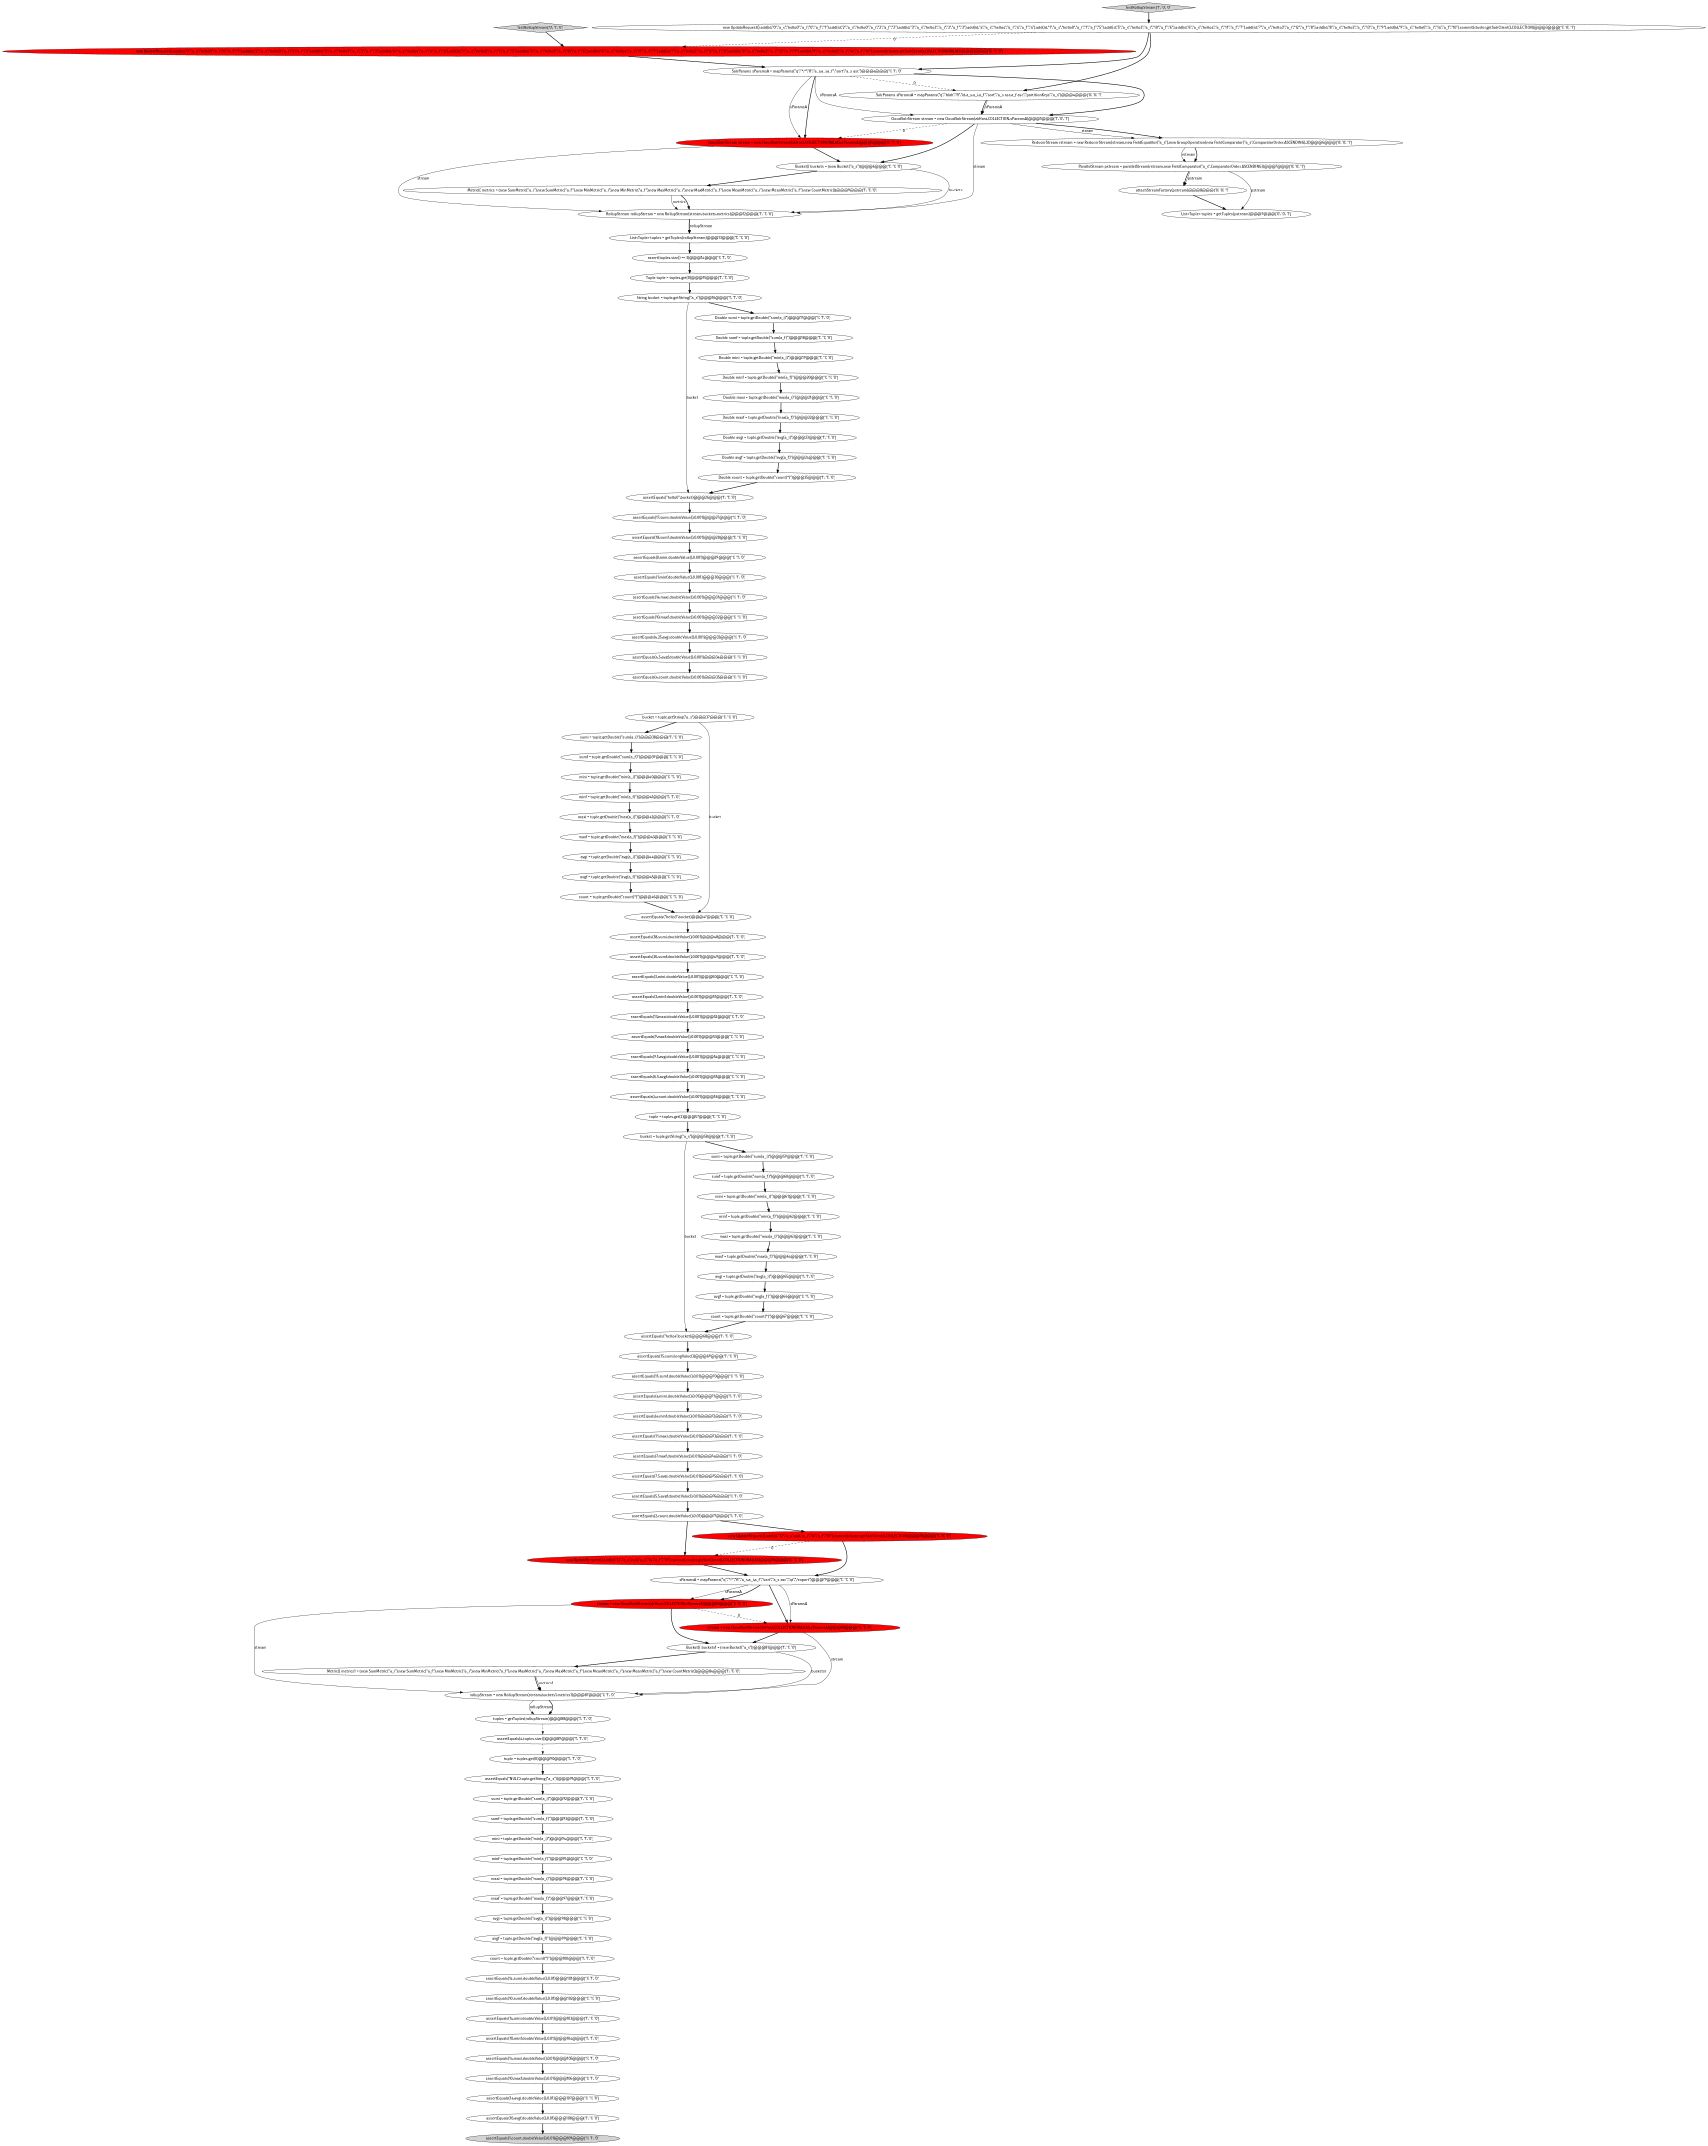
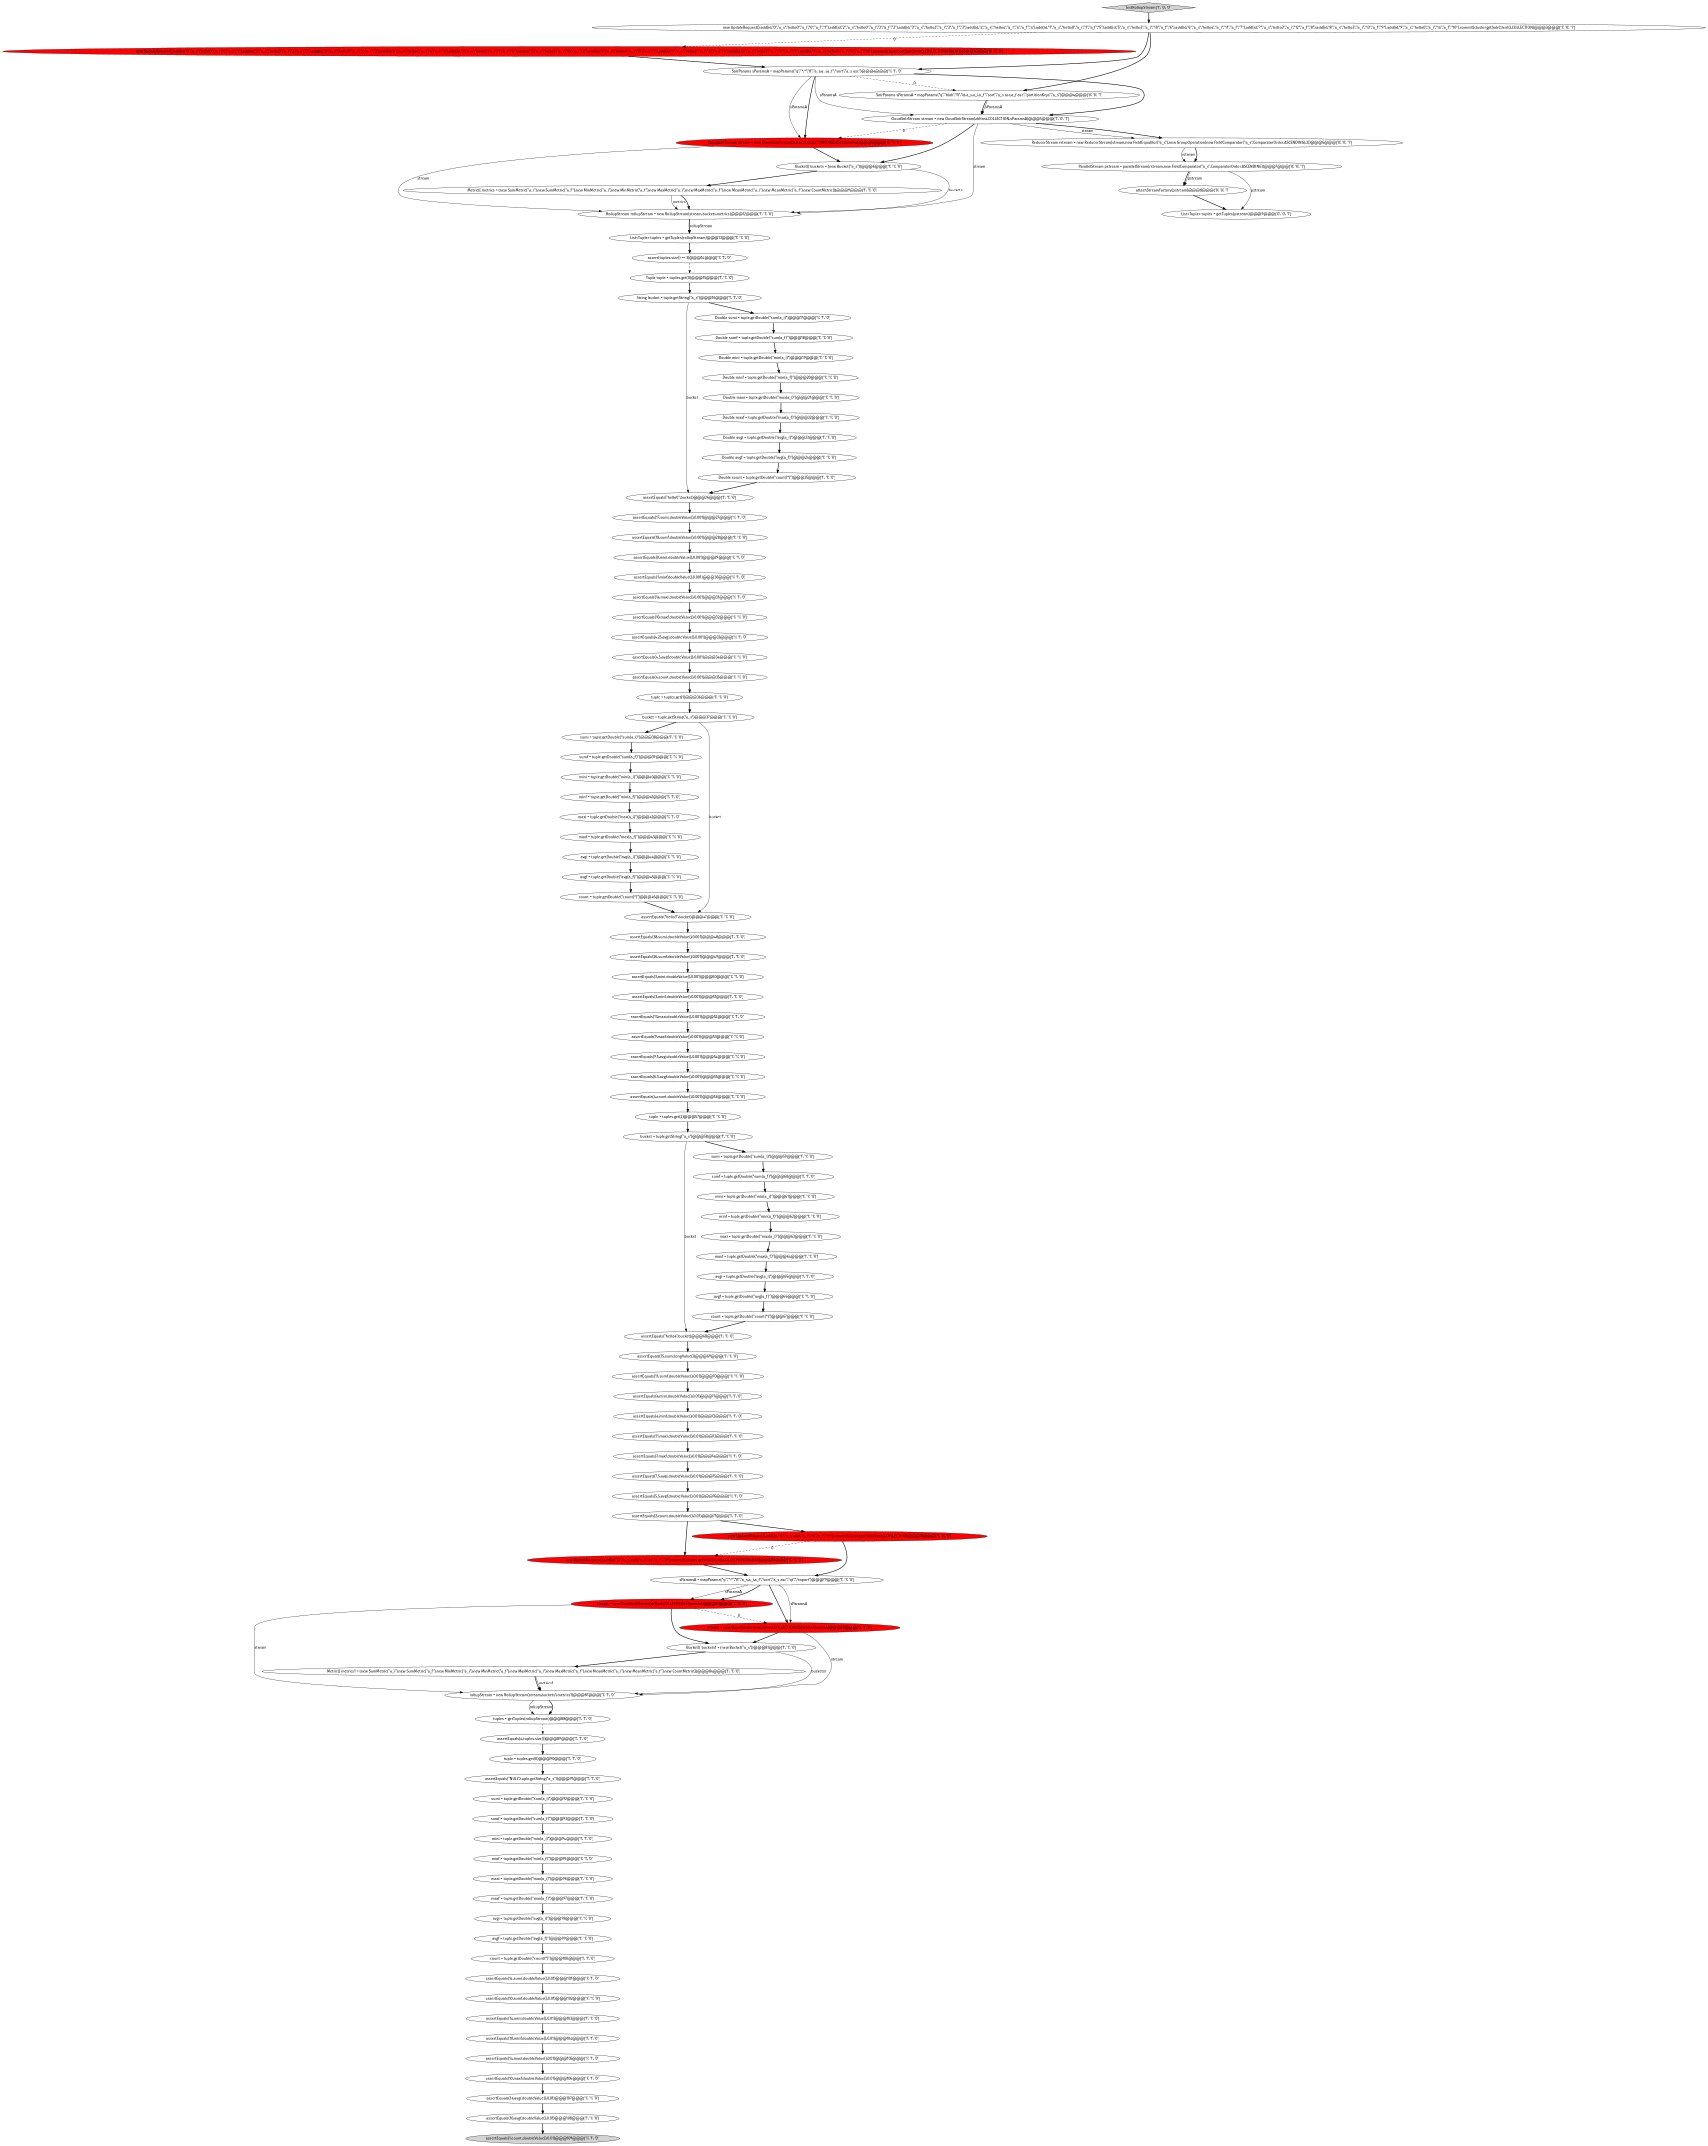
(541, 28) -> none
(690, 267) -> (690, 267)
none -> (690, 697)
(543, 1748) -> (543, 1748)
